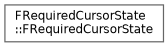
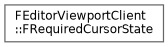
(84, 23) -> (84, 23)
